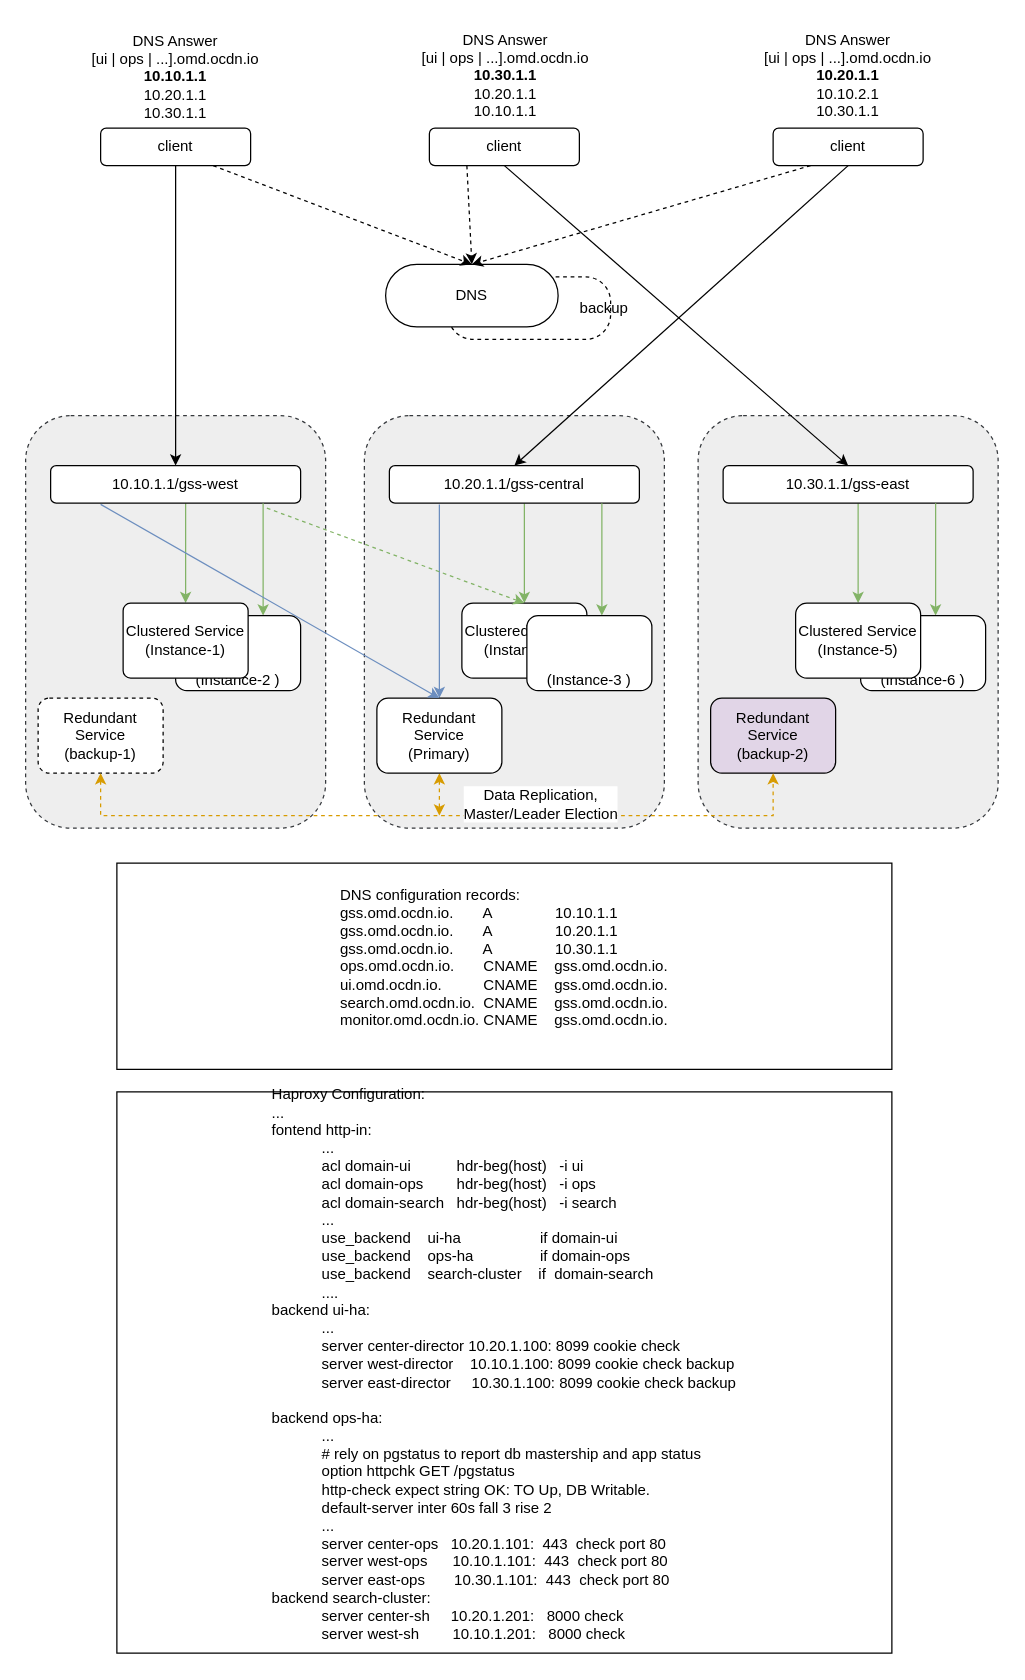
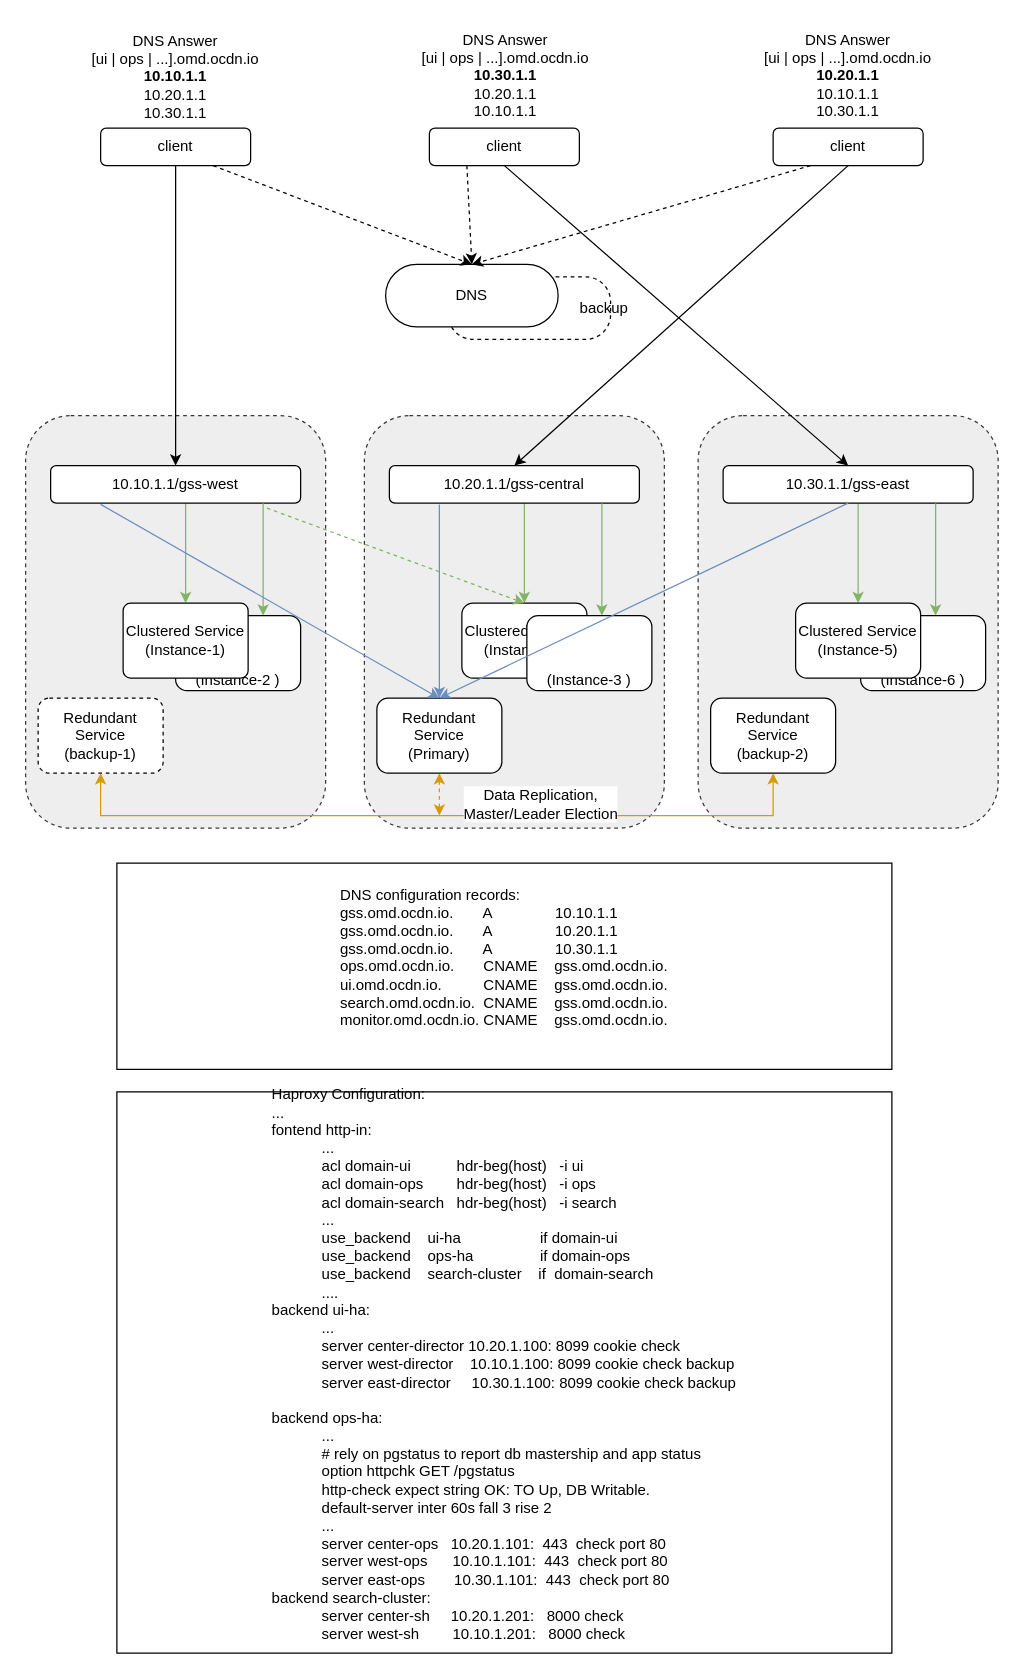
(848, 76) -> (848, 76)
none -> (647, 599)
(773, 736) -> (773, 736)
(266, 816) -> (266, 816)
